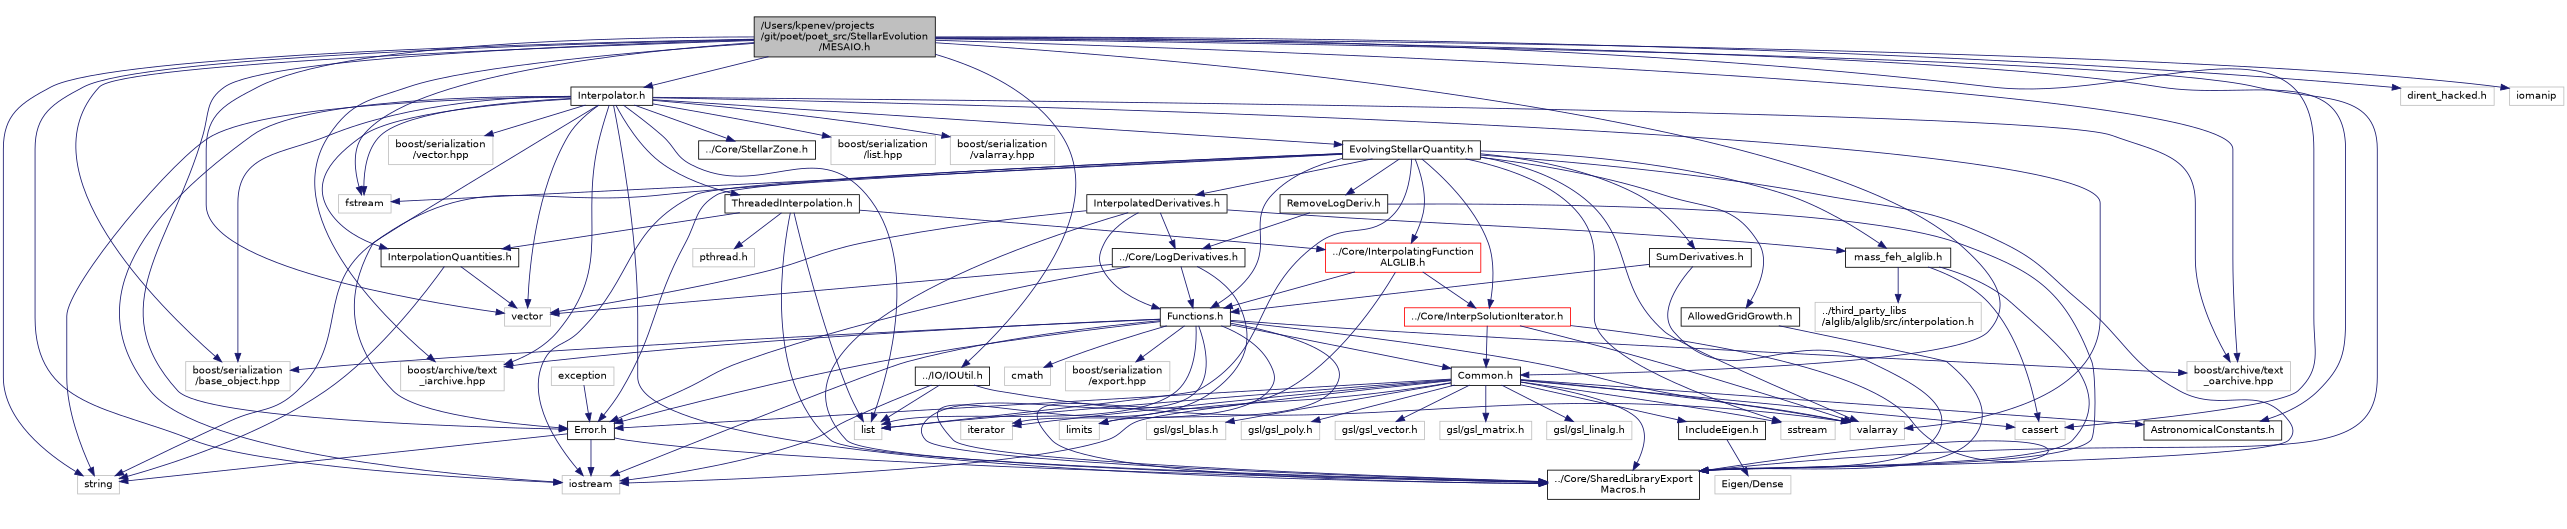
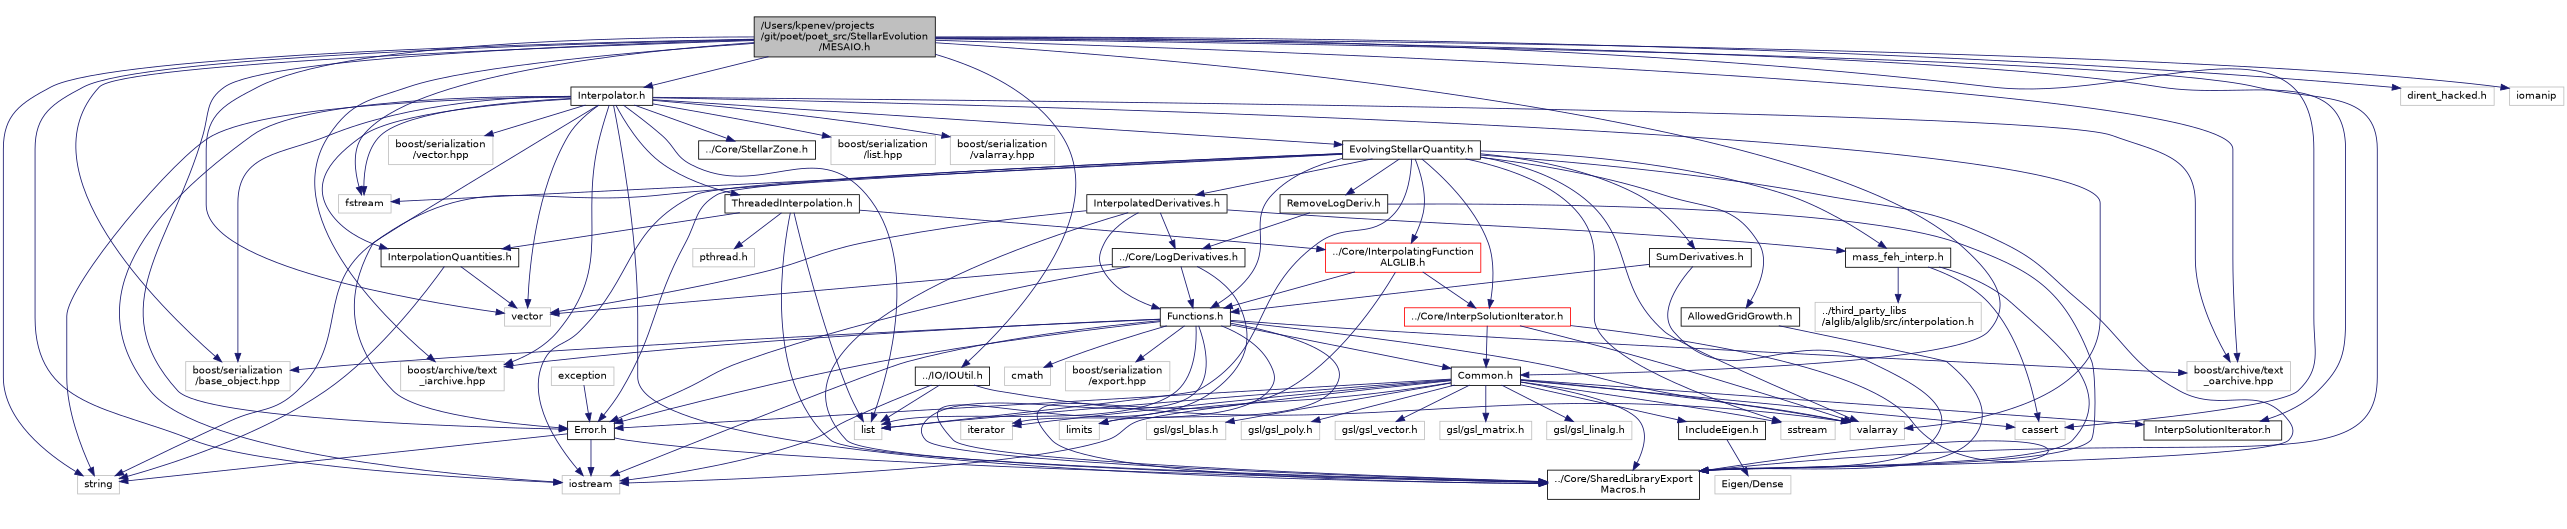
(1898, 258) -> (1898, 258)
(2213, 430) -> (2213, 430)
